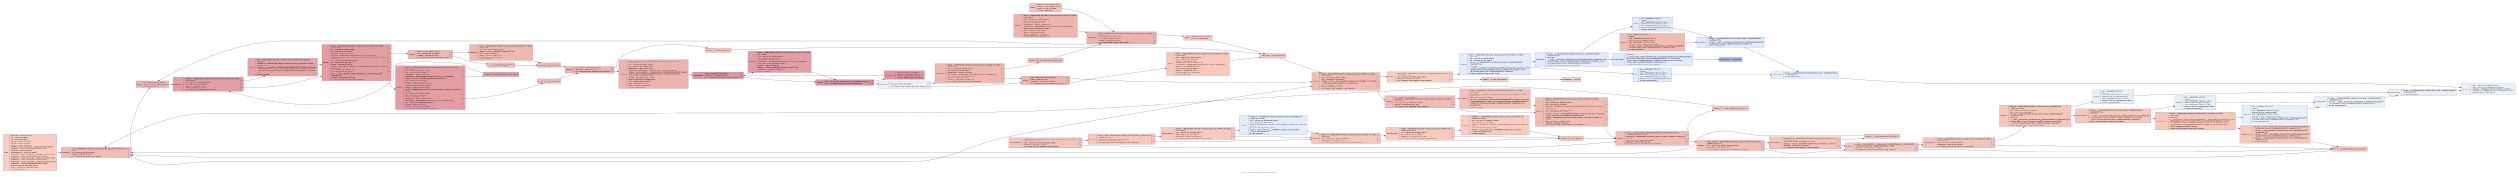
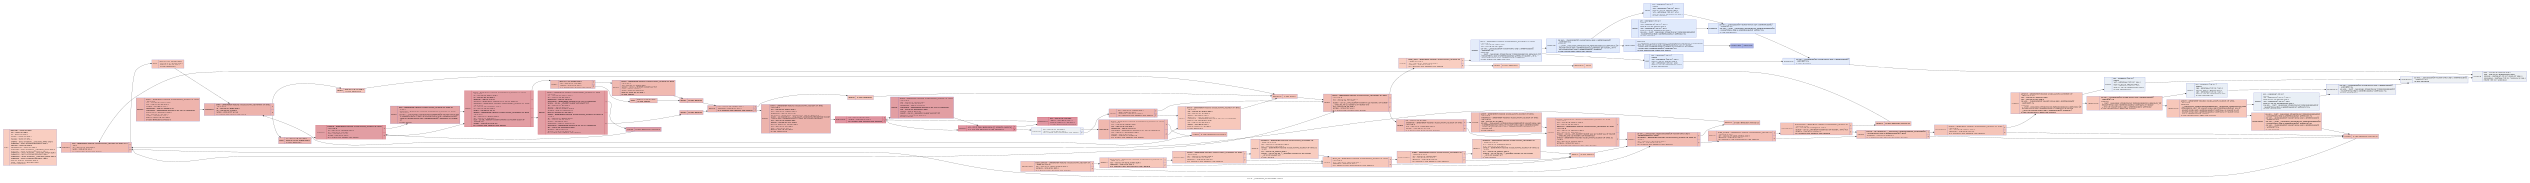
(1652, 42) -> (1664, 29)
(1012, 78) -> (1172, 131)
(134, 116) -> (132, 98)
(1273, 125) -> (1285, 149)
